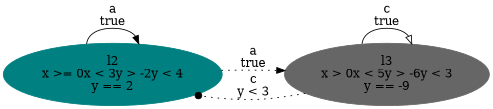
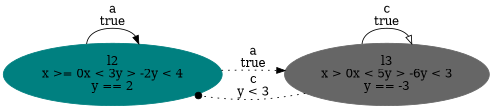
(387, 74) -> (387, 74)
